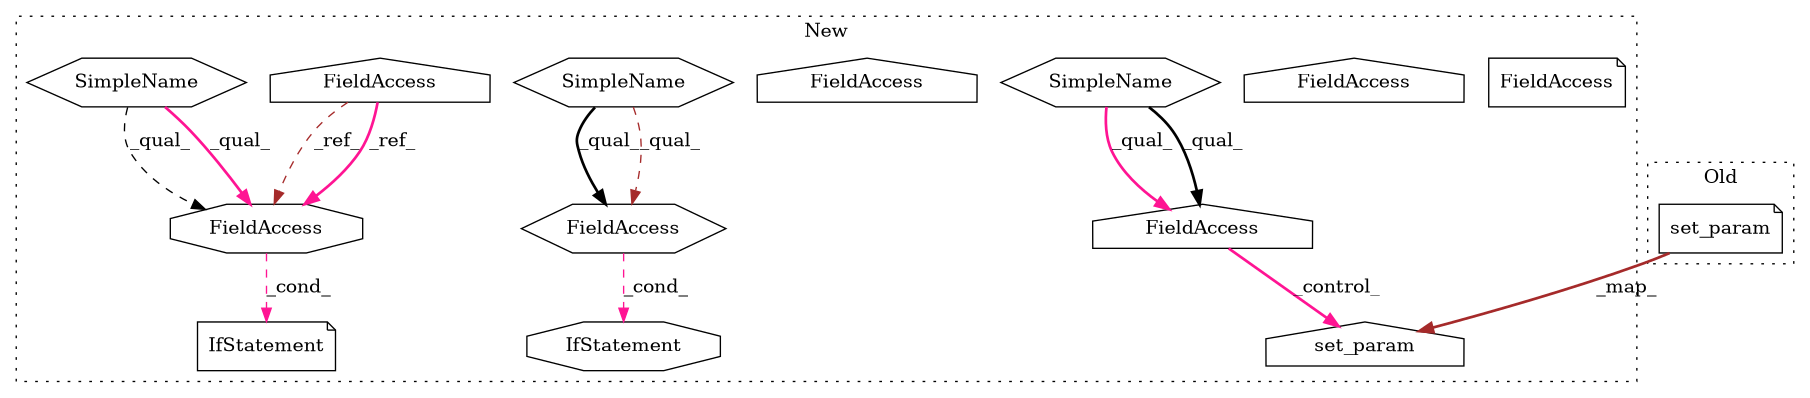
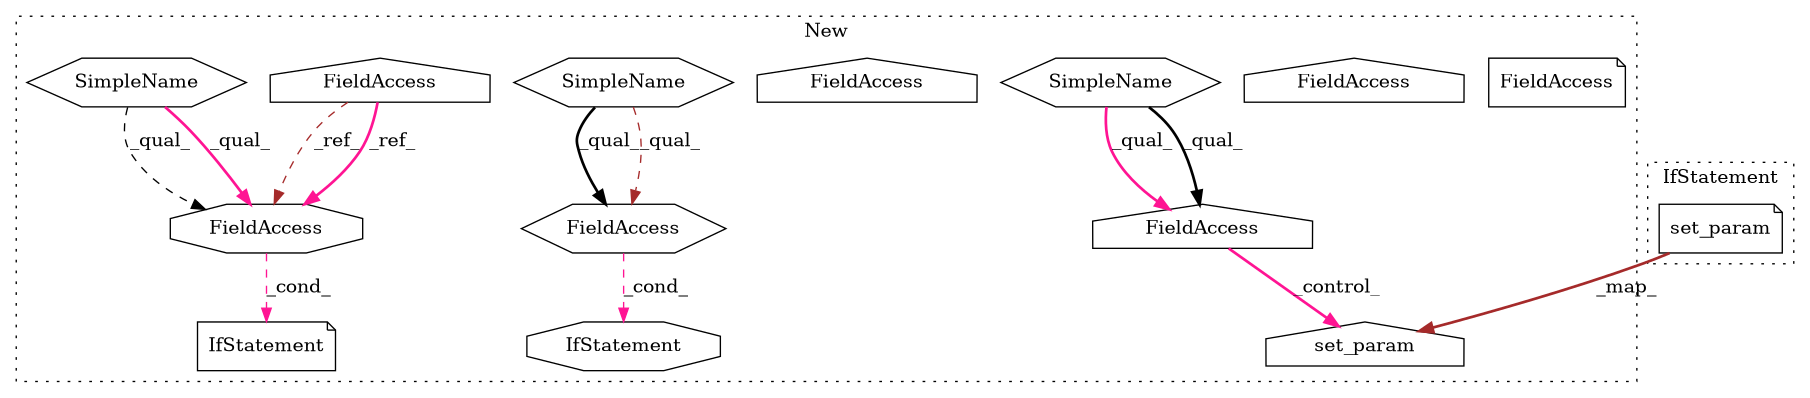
(1721, 178) -> (1721, 178)
